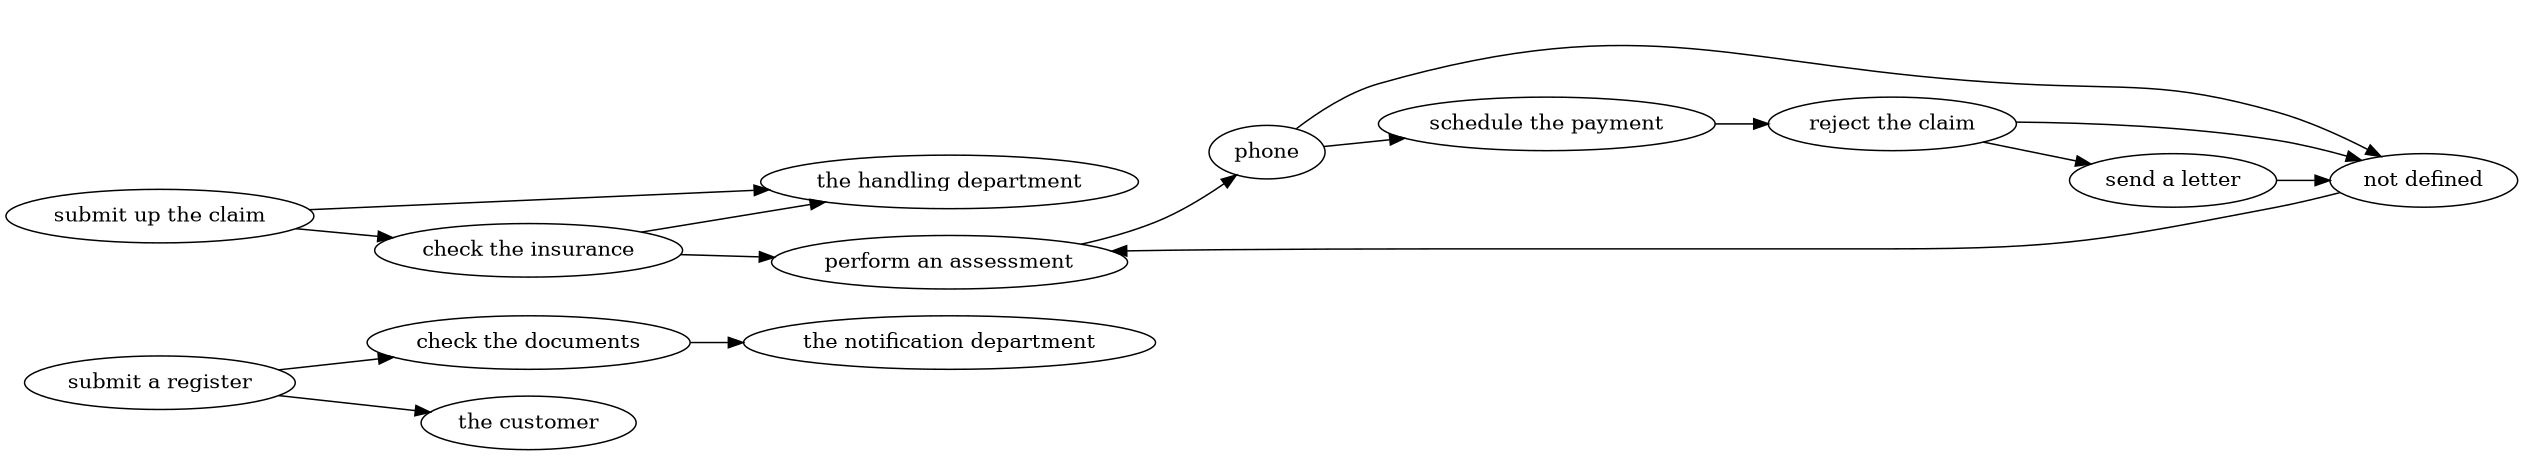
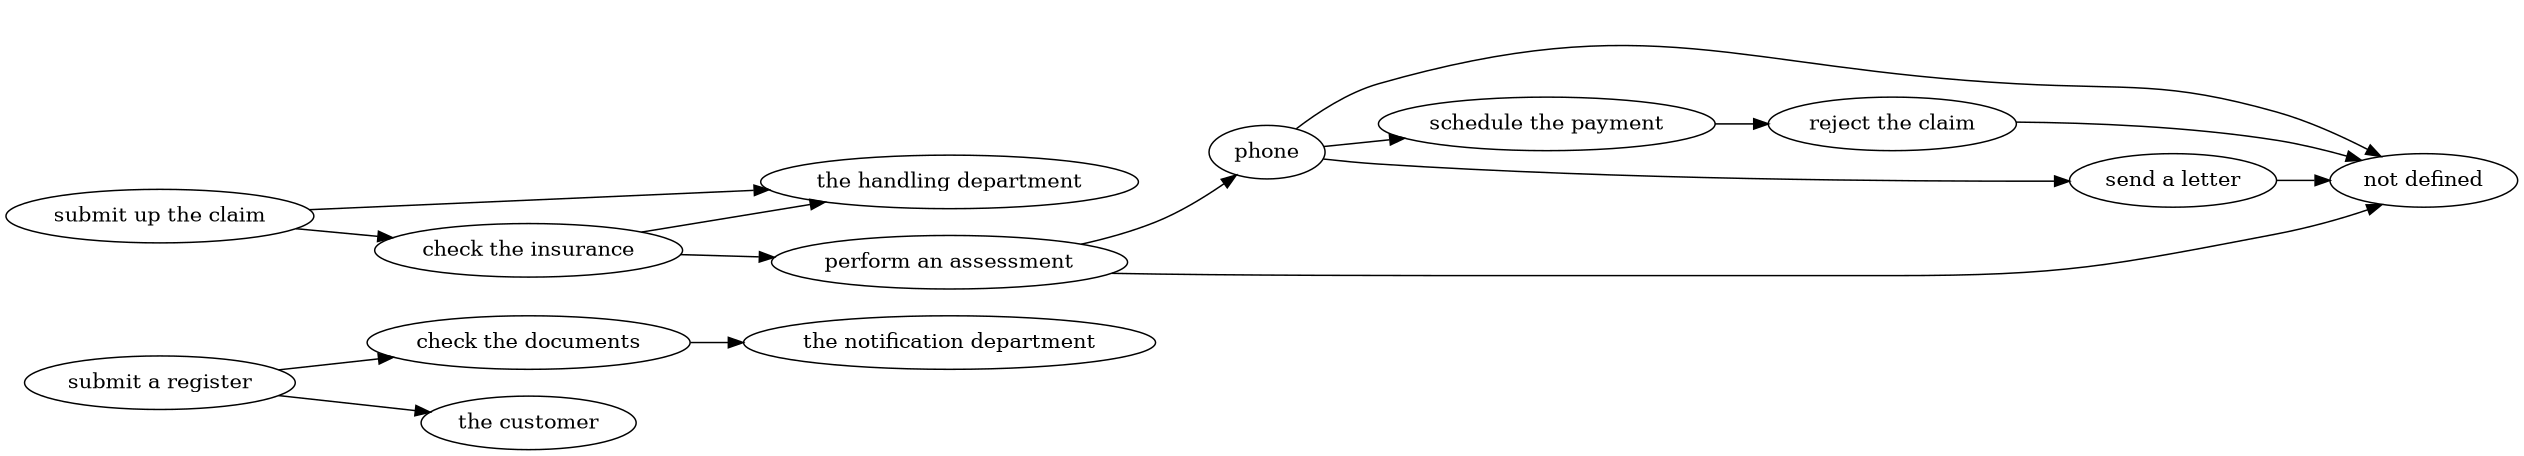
(2030, 152) -> (1689, 177)
(1736, 249) -> (1743, 276)
